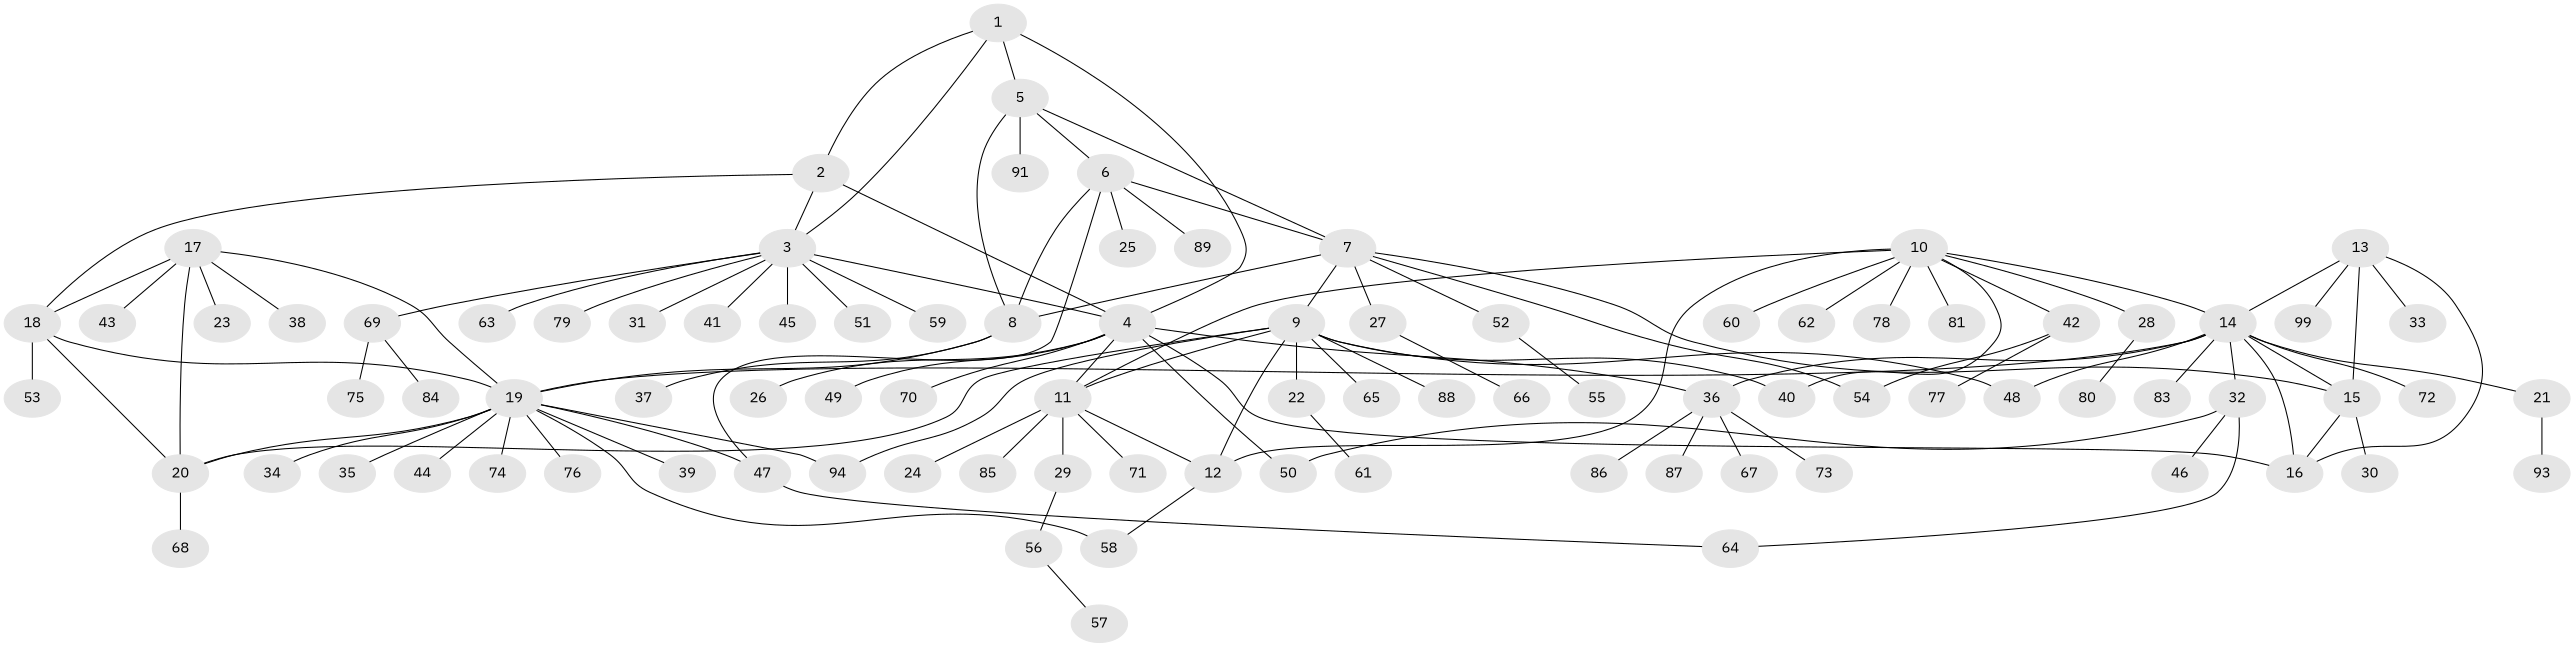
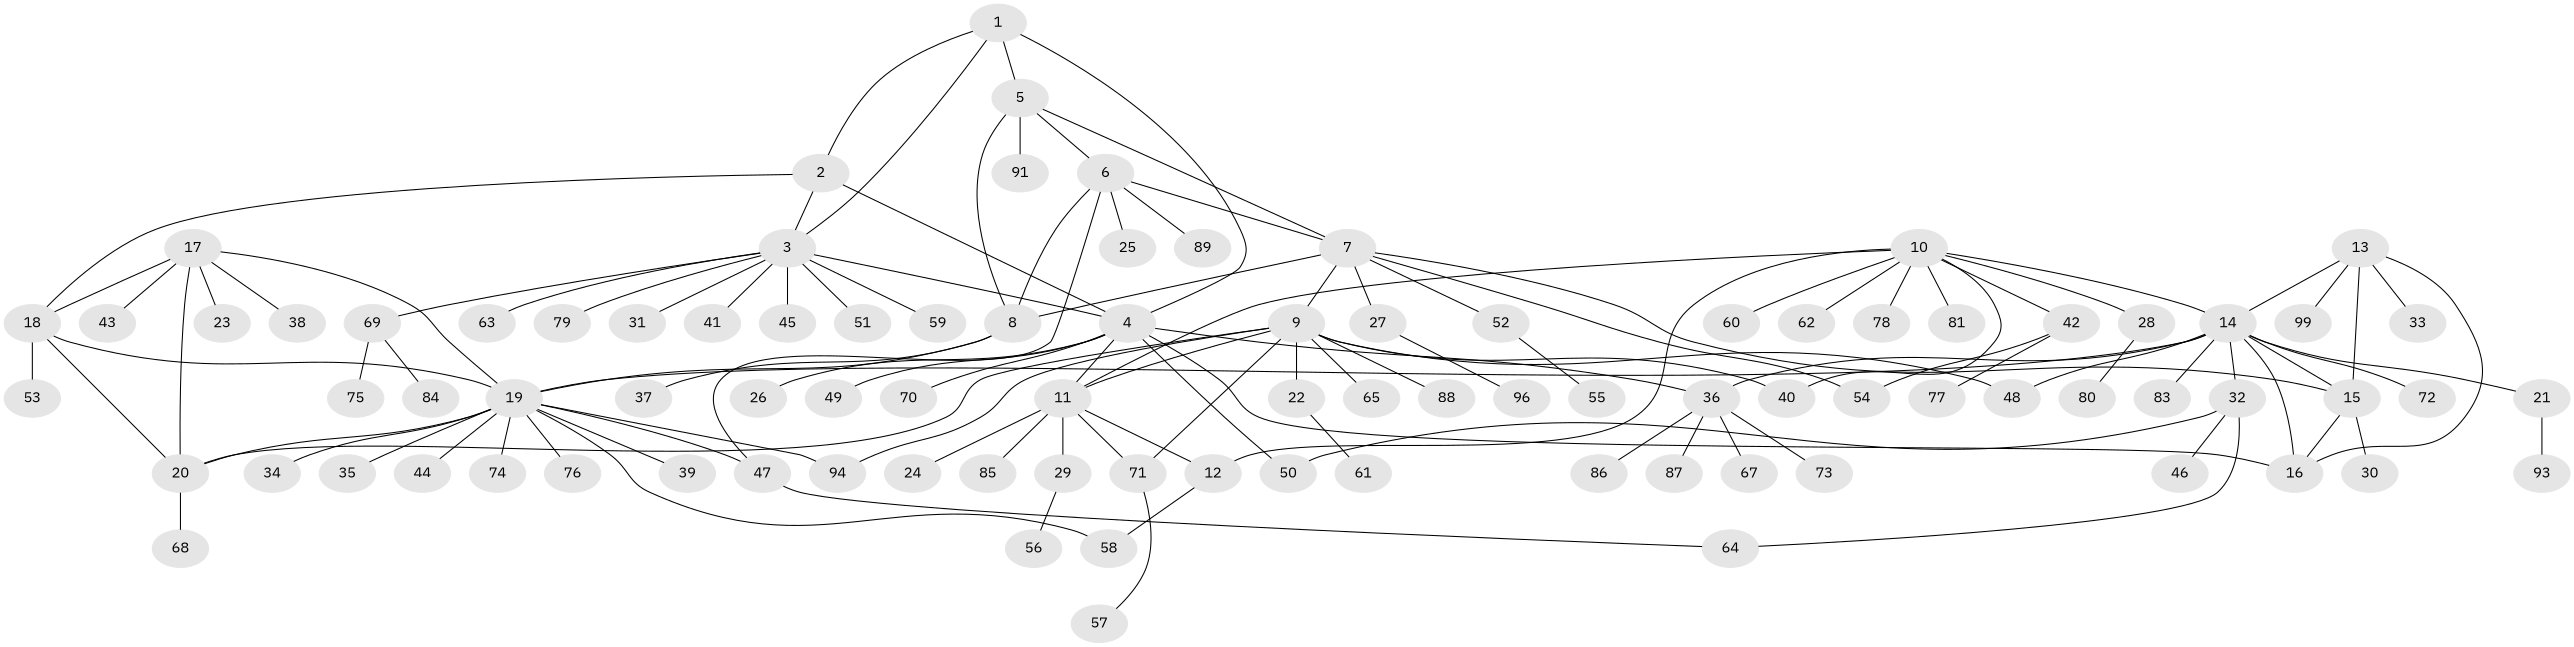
(1250, 396) -> (1217, 398)
(1522, 398) -> (1522, 398)
(1067, 586) -> (1149, 555)
